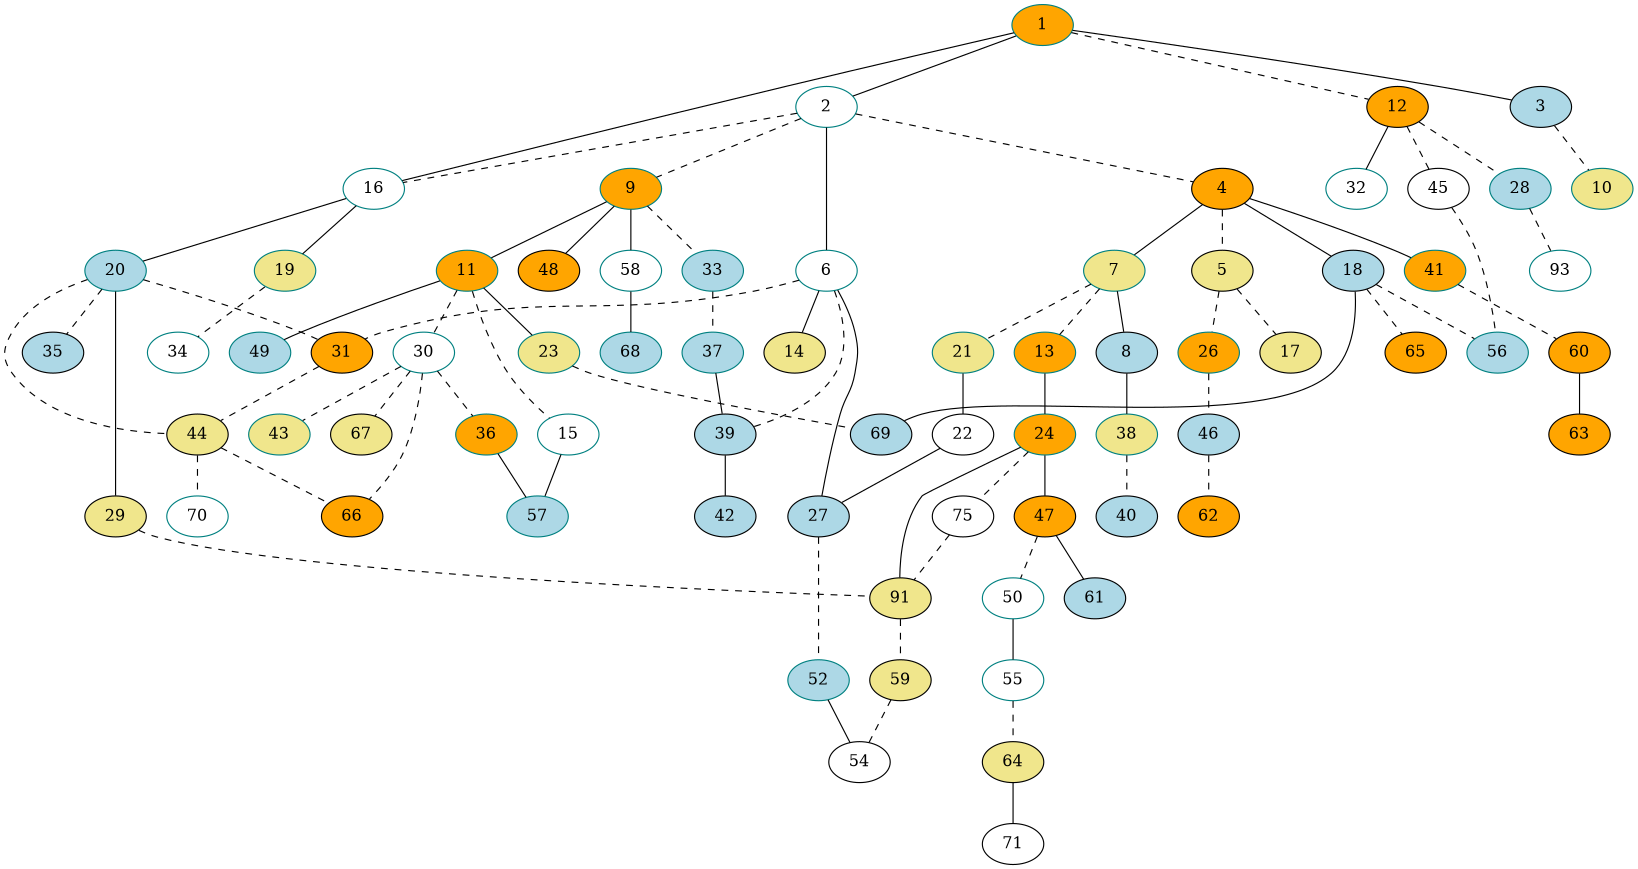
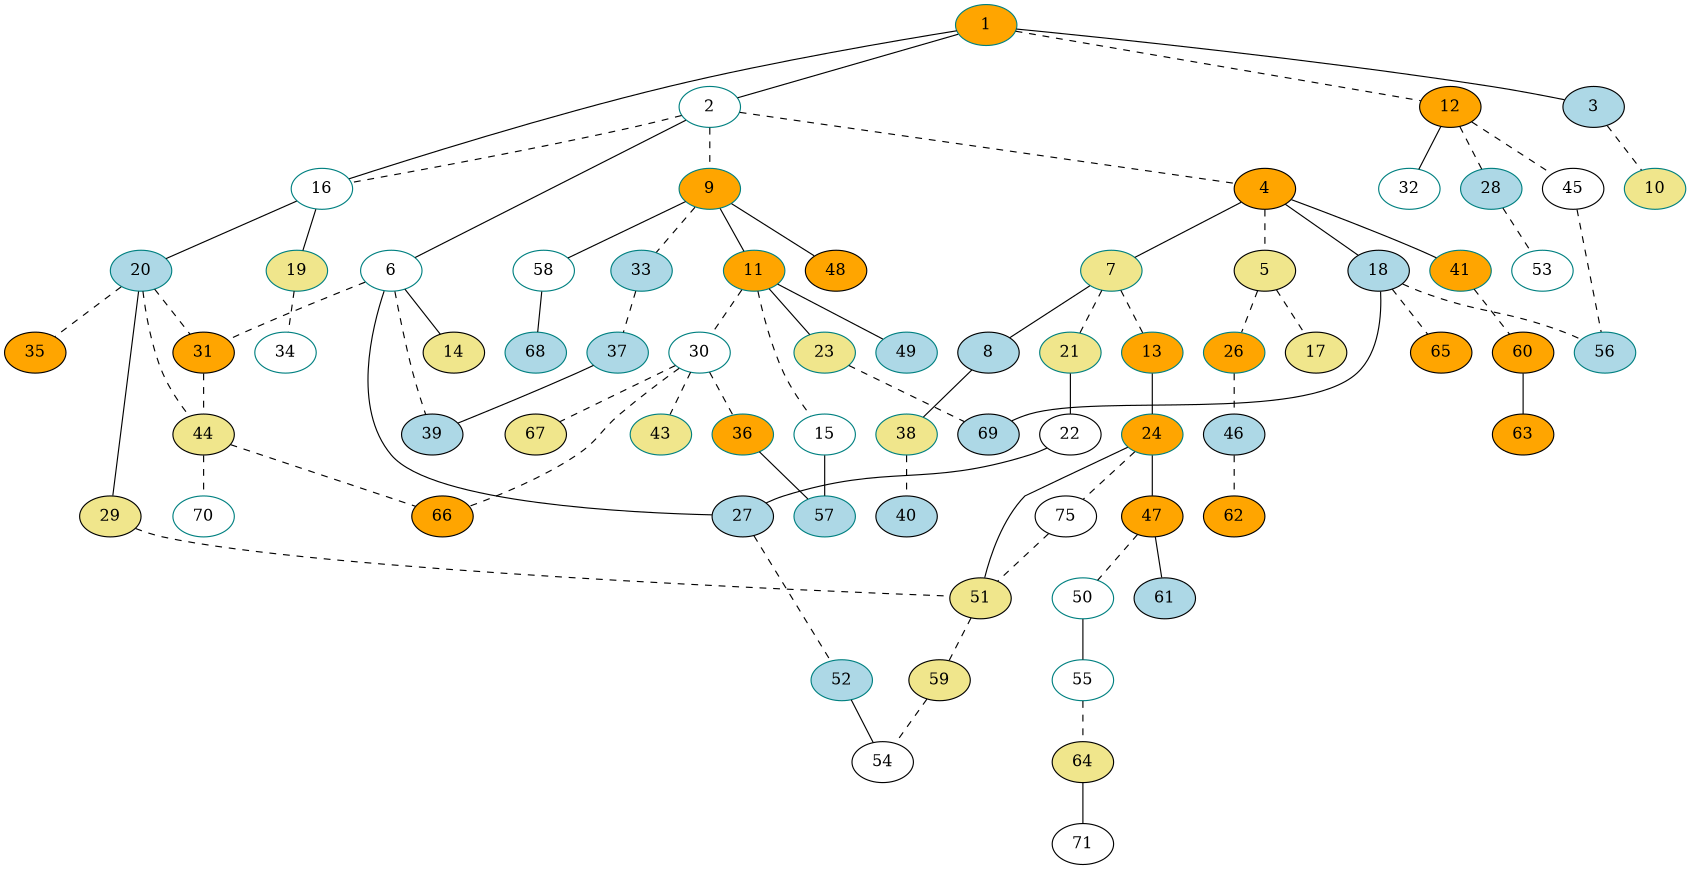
(1560, 271) -> (1542, 271)
(53, 353) -> (35, 353)
(725, 516) -> none
(900, 598) -> (981, 598)
